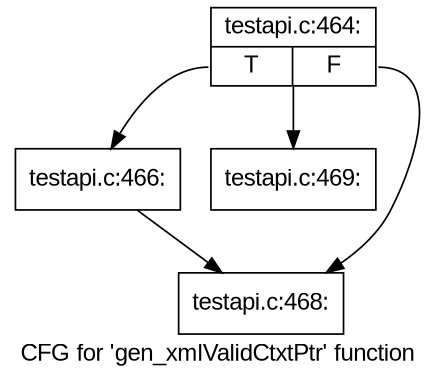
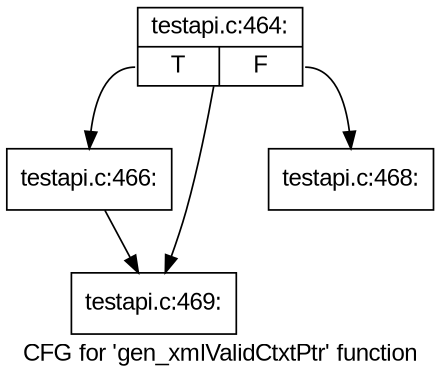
(173, 236) -> (118, 234)
